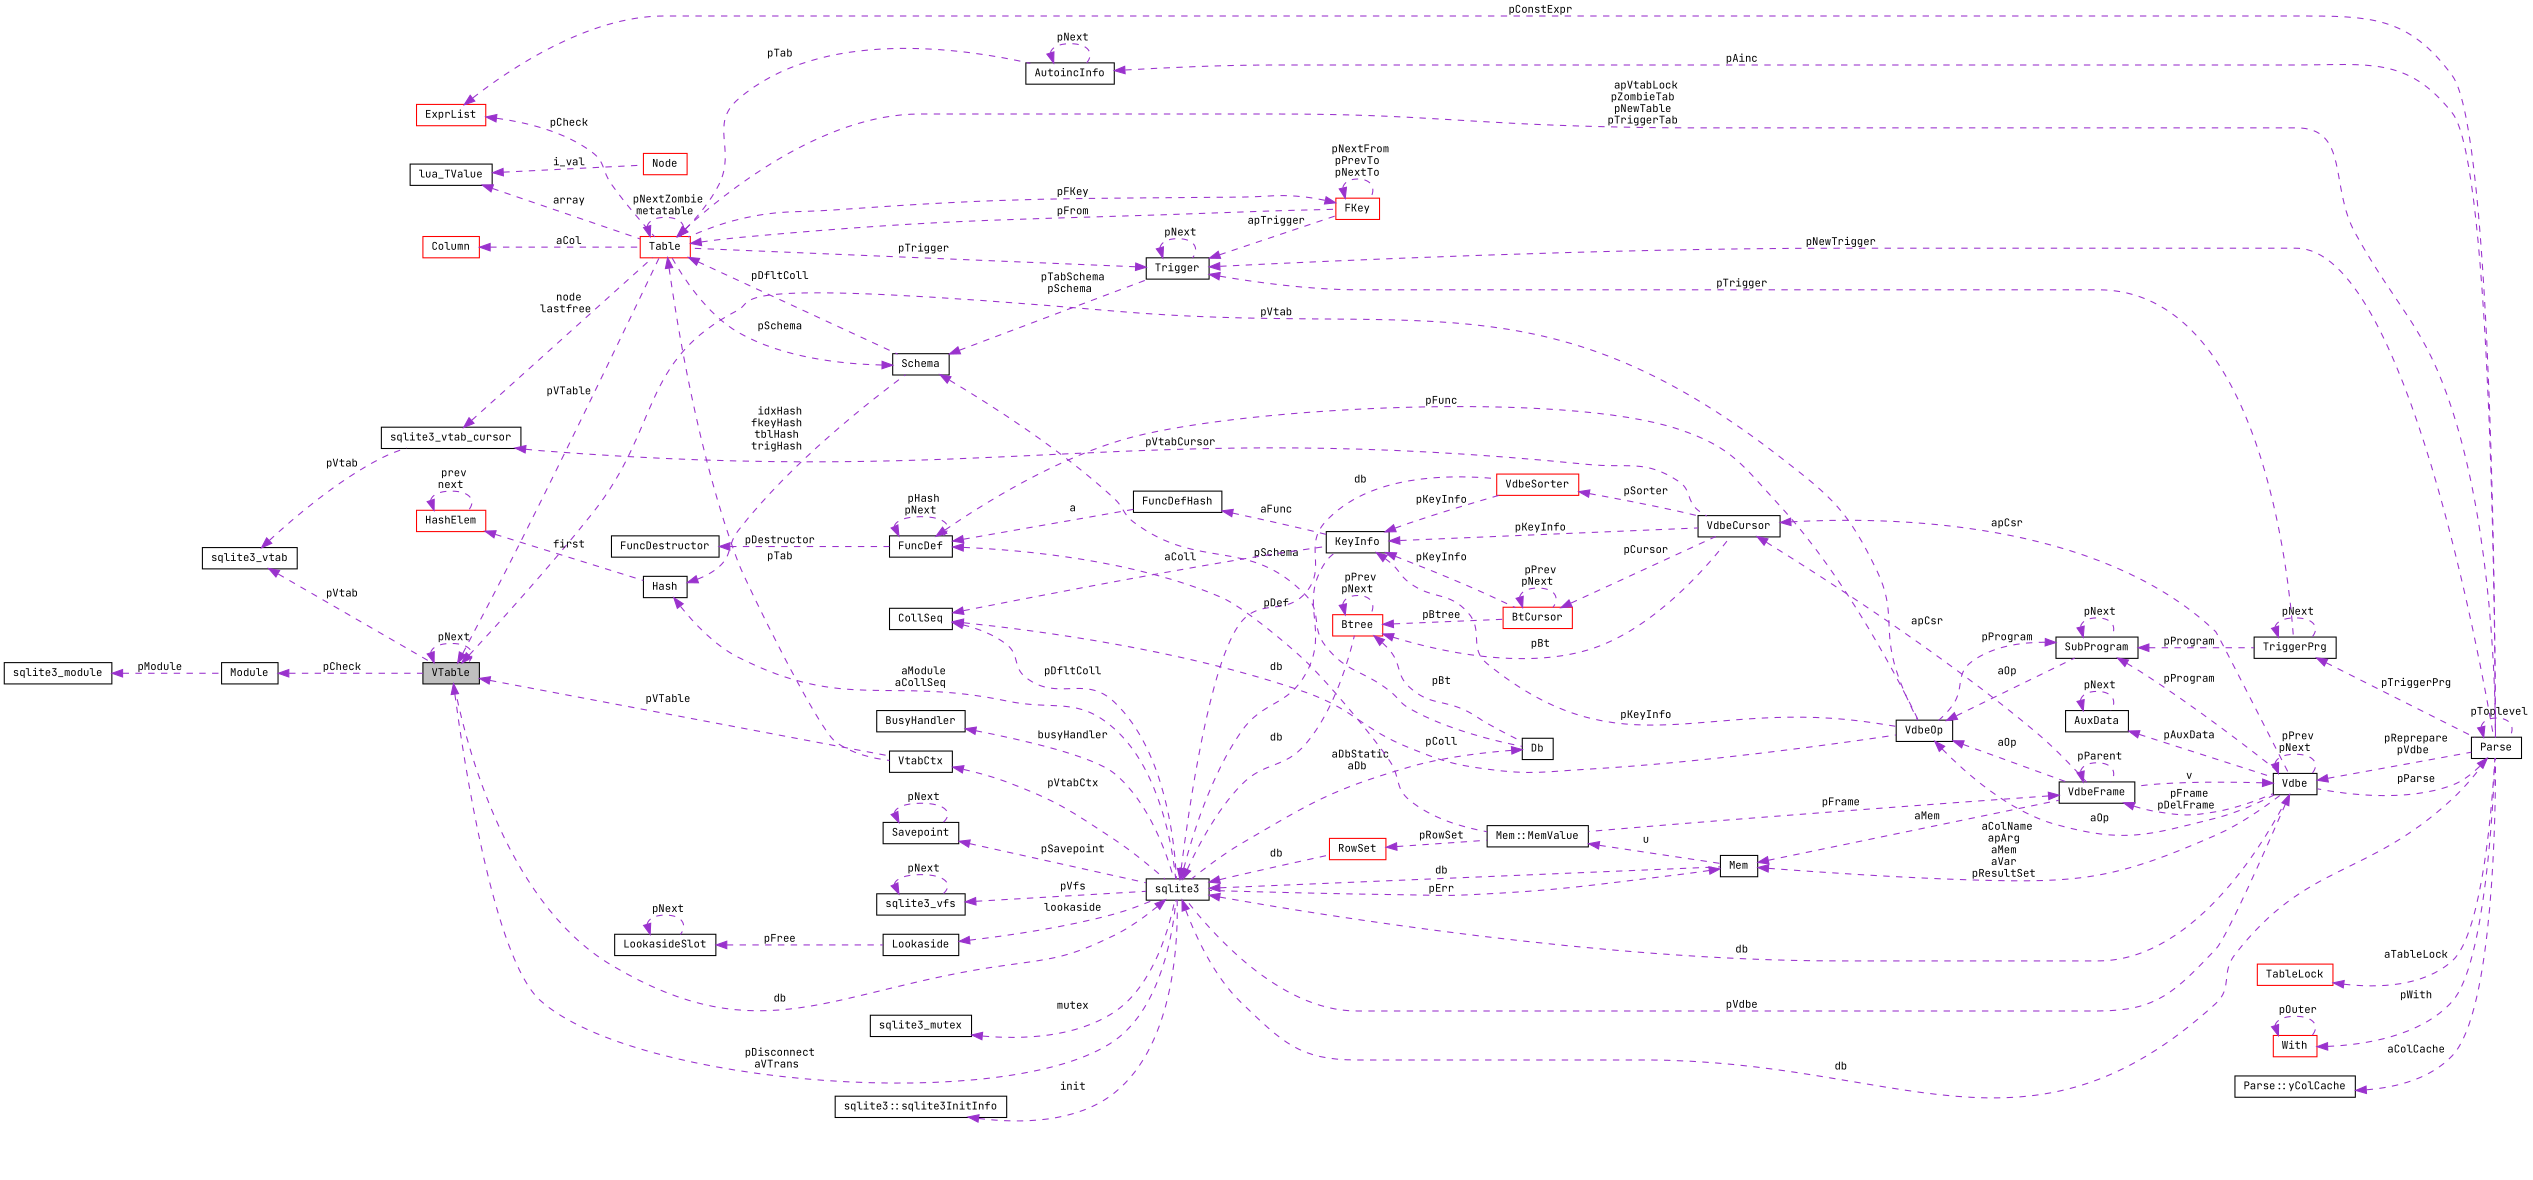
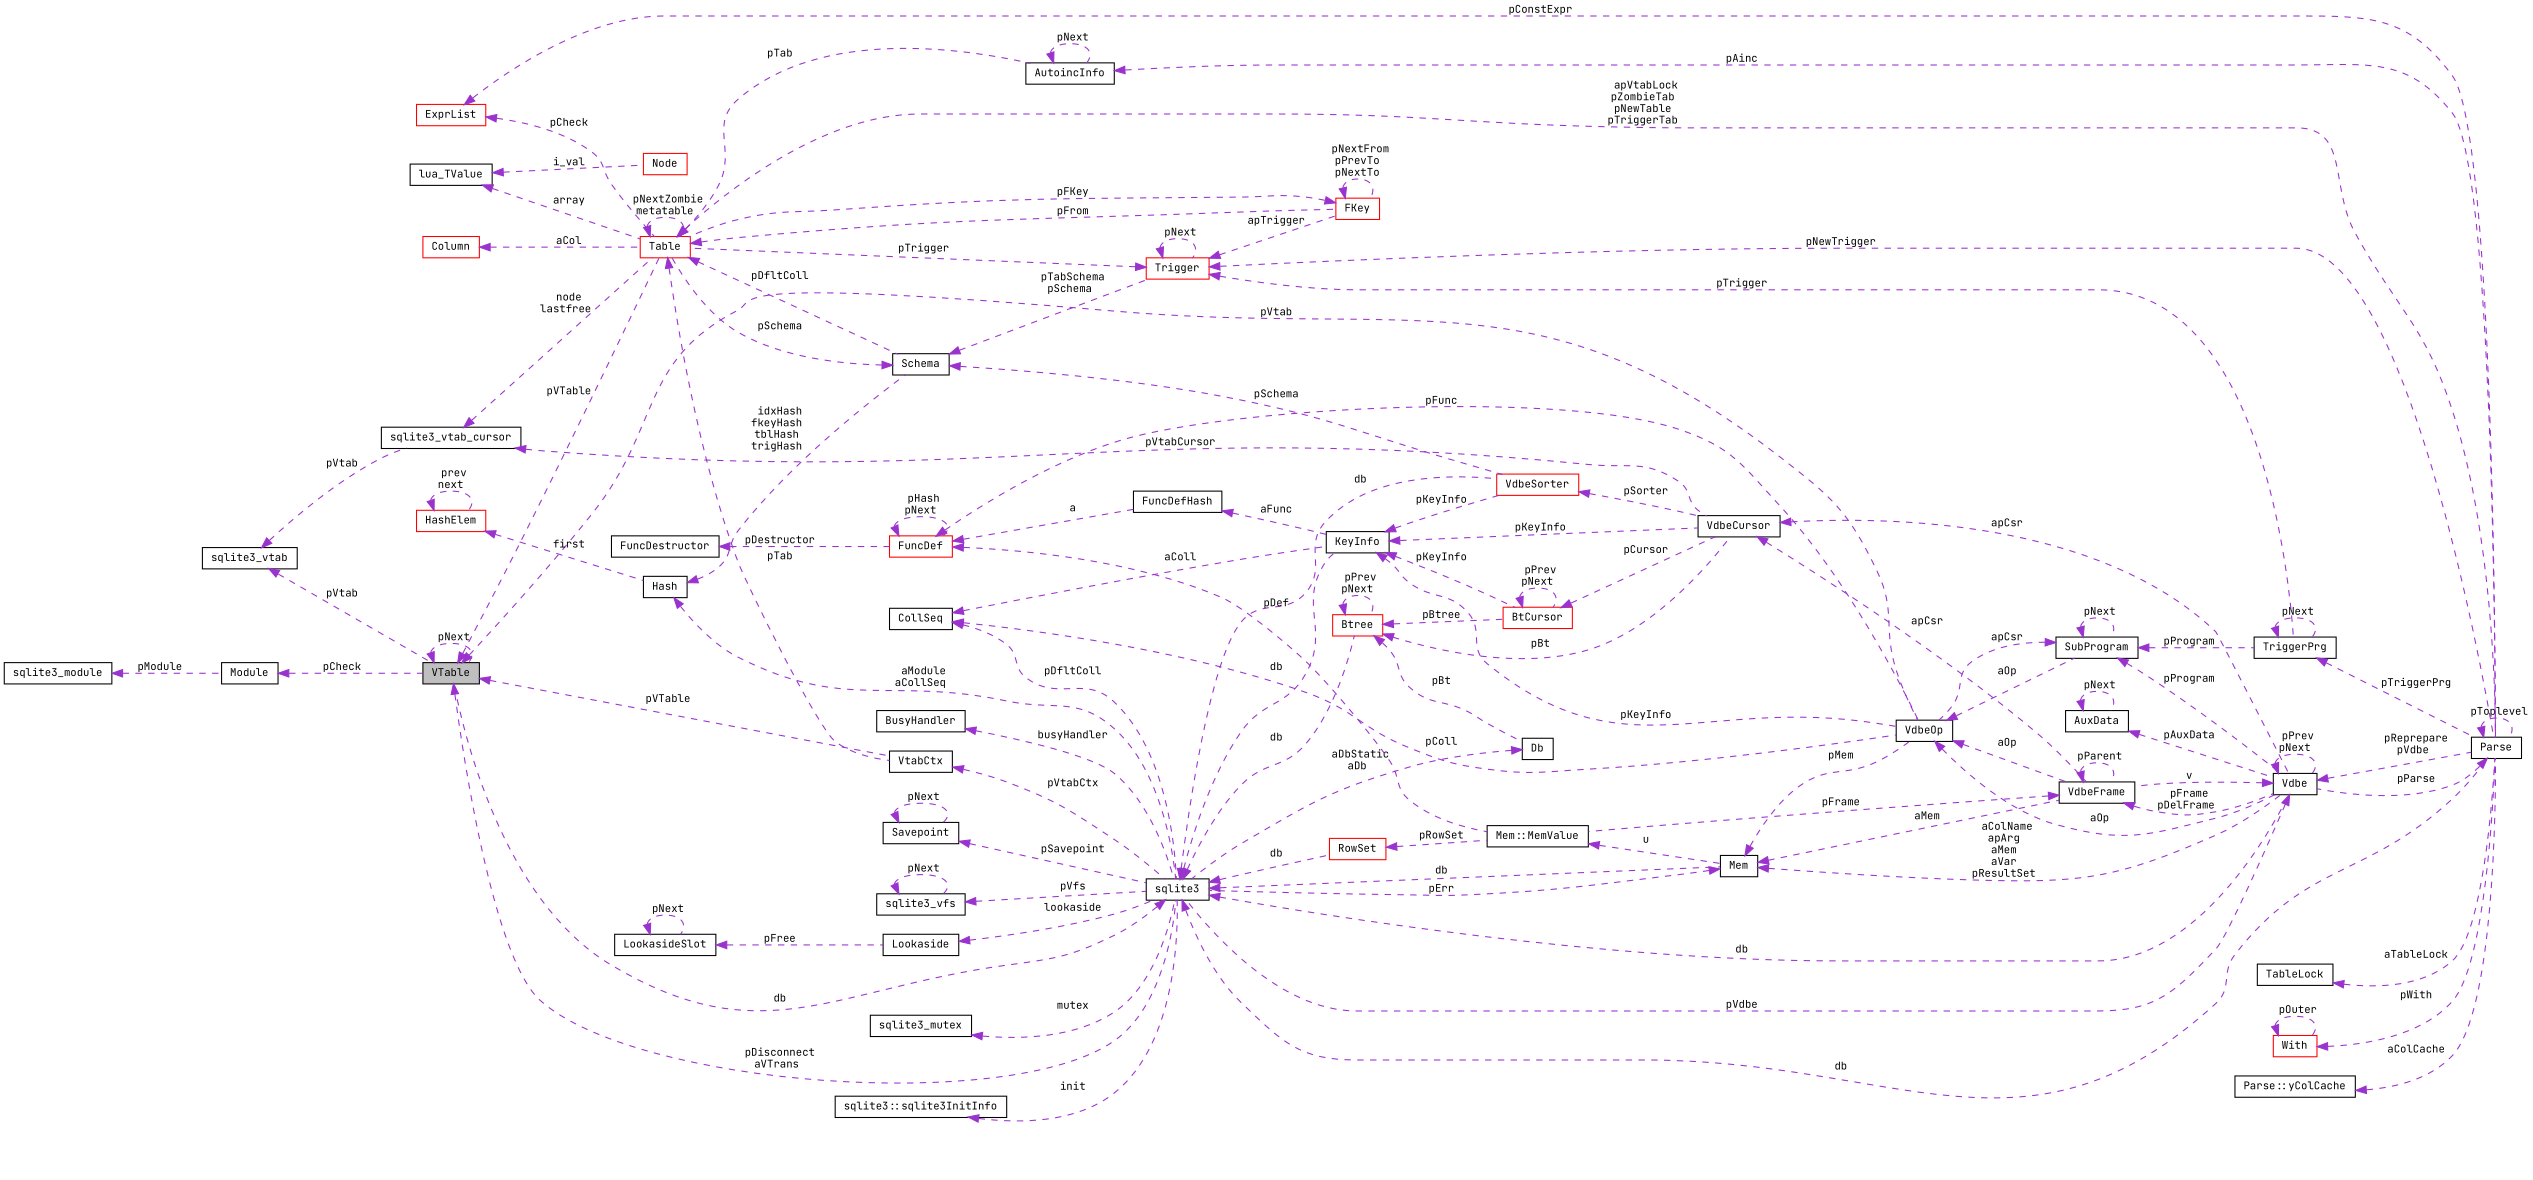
(1178, 268) -> (1178, 268)
(921, 547) -> (921, 547)
(1261, 565) -> (1236, 399)
(2004, 638) -> (2004, 638)
none -> (1818, 776)
(2295, 975) -> (2295, 975)
